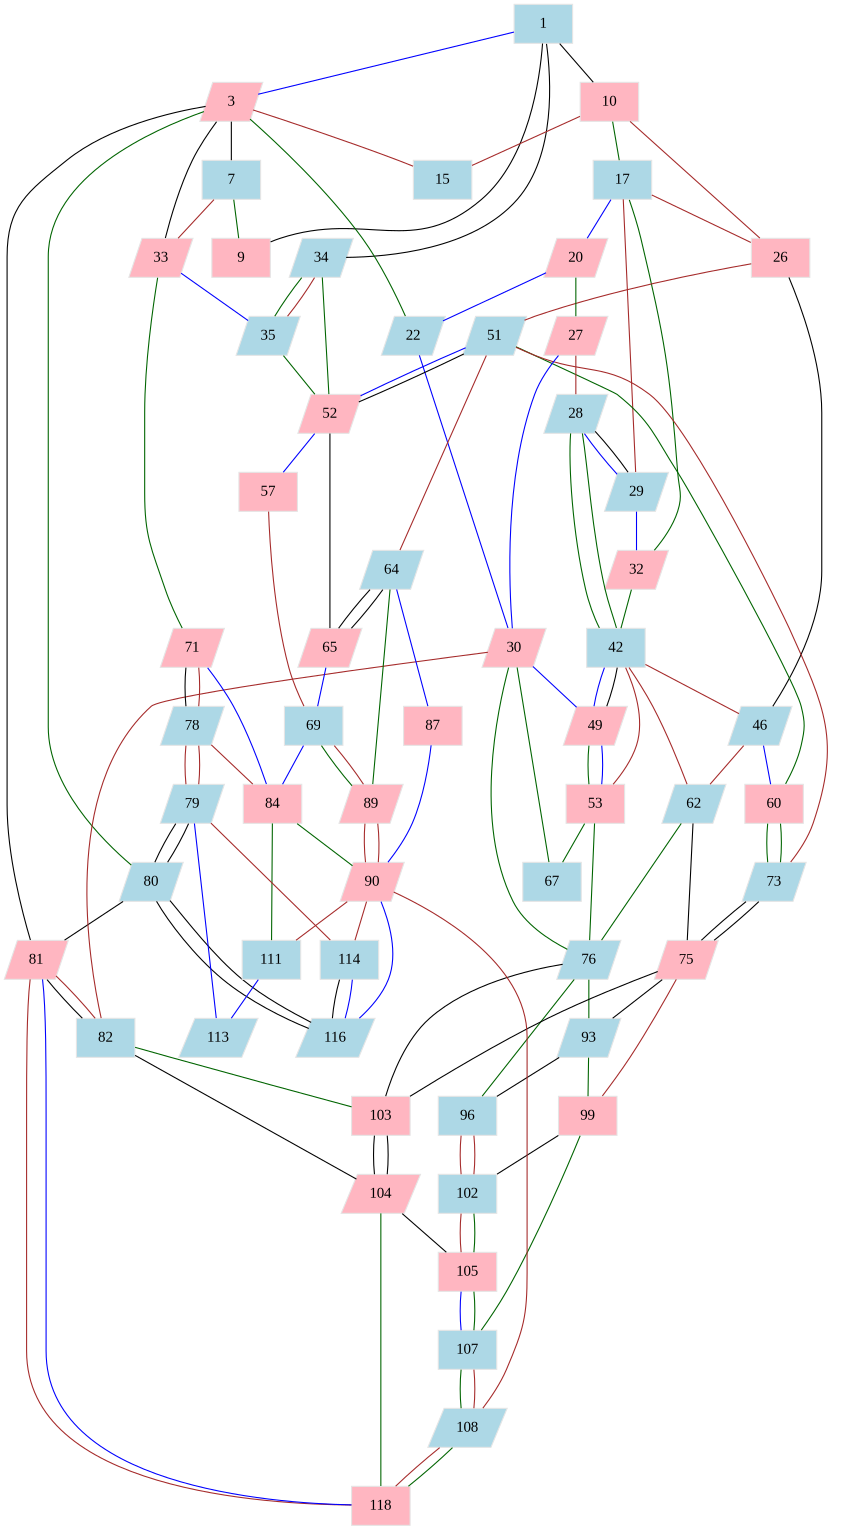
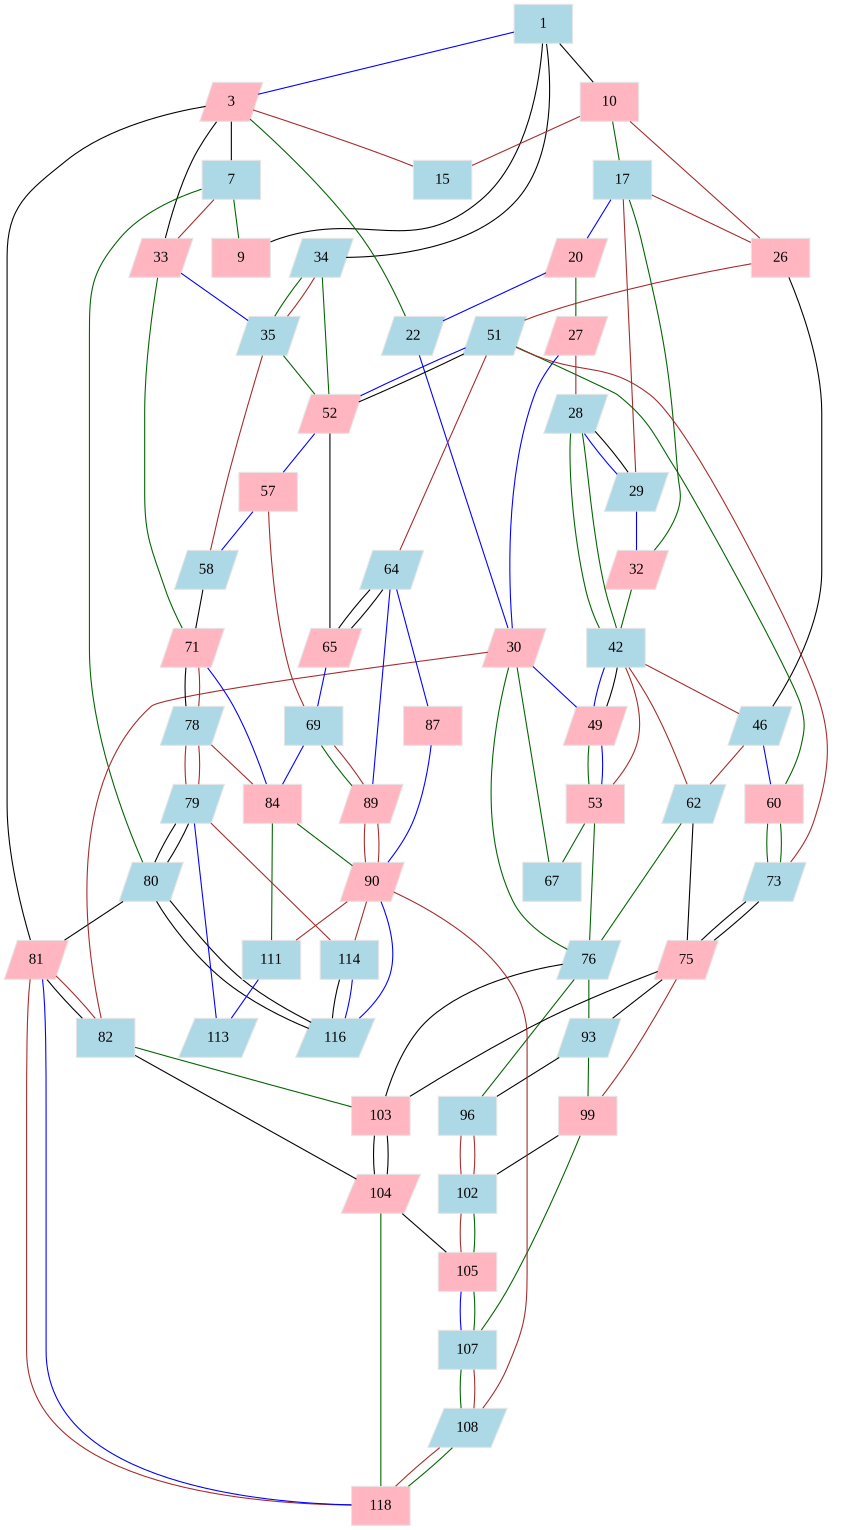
(48, 462) -> (89, 502)
none -> (206, 570)
(381, 687) -> (381, 687)
